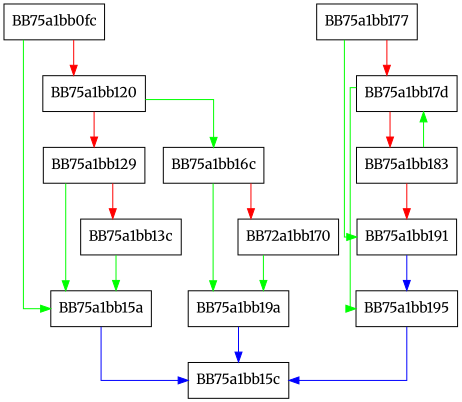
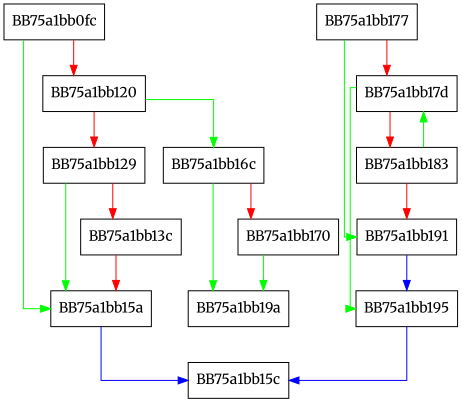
(288, 237) -> (288, 237)
(116, 268) -> (116, 268)
(239, 339) -> none
